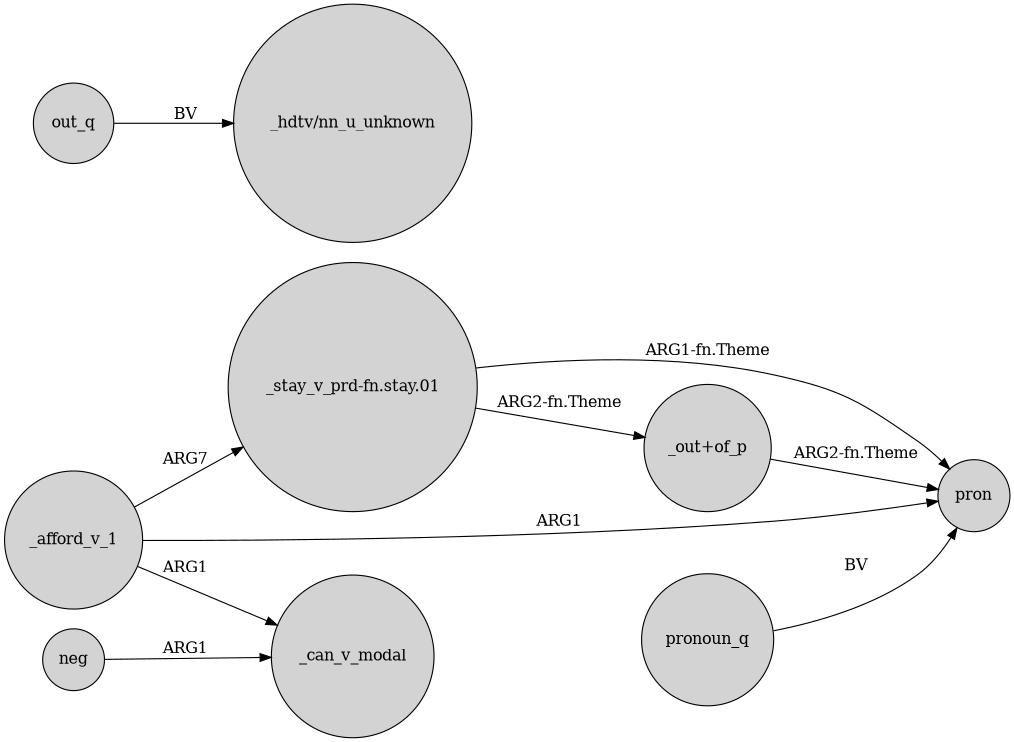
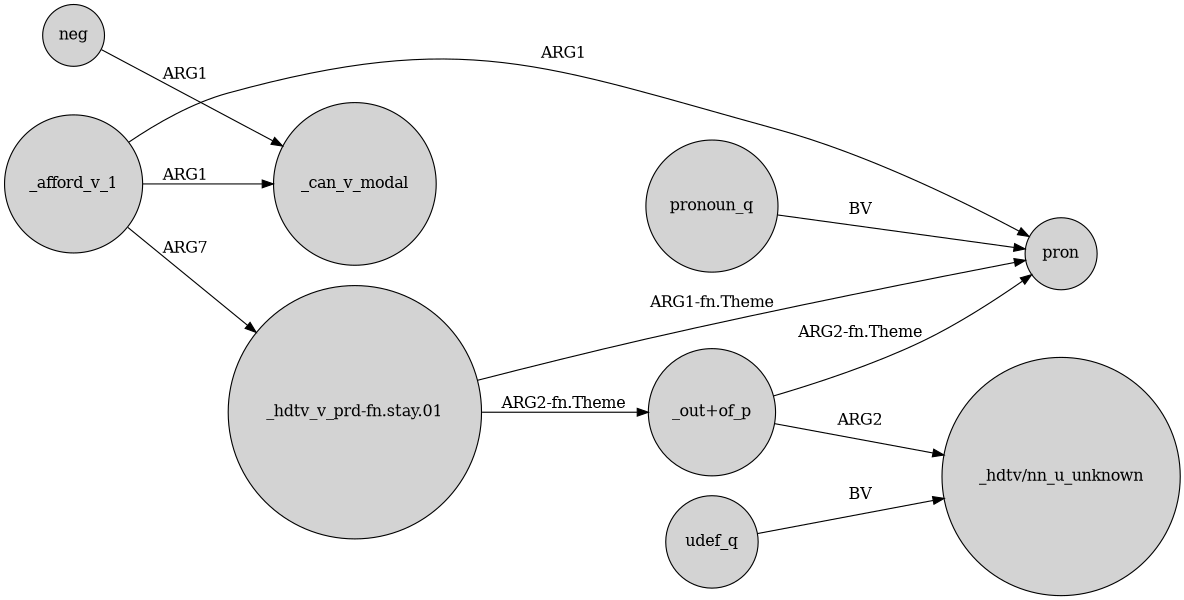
(74, 123) -> (712, 542)
(353, 387) -> (355, 412)
none -> (854, 438)
